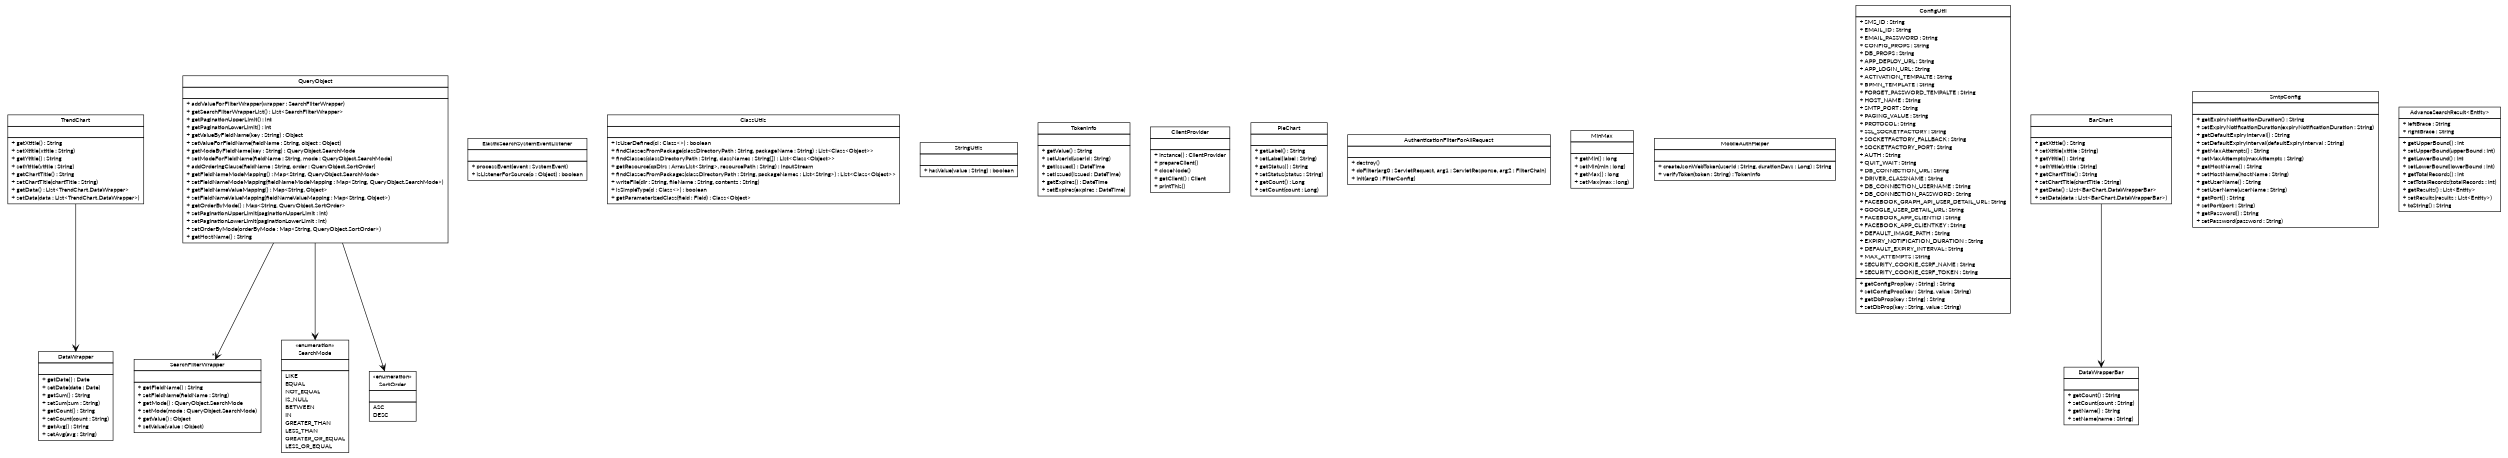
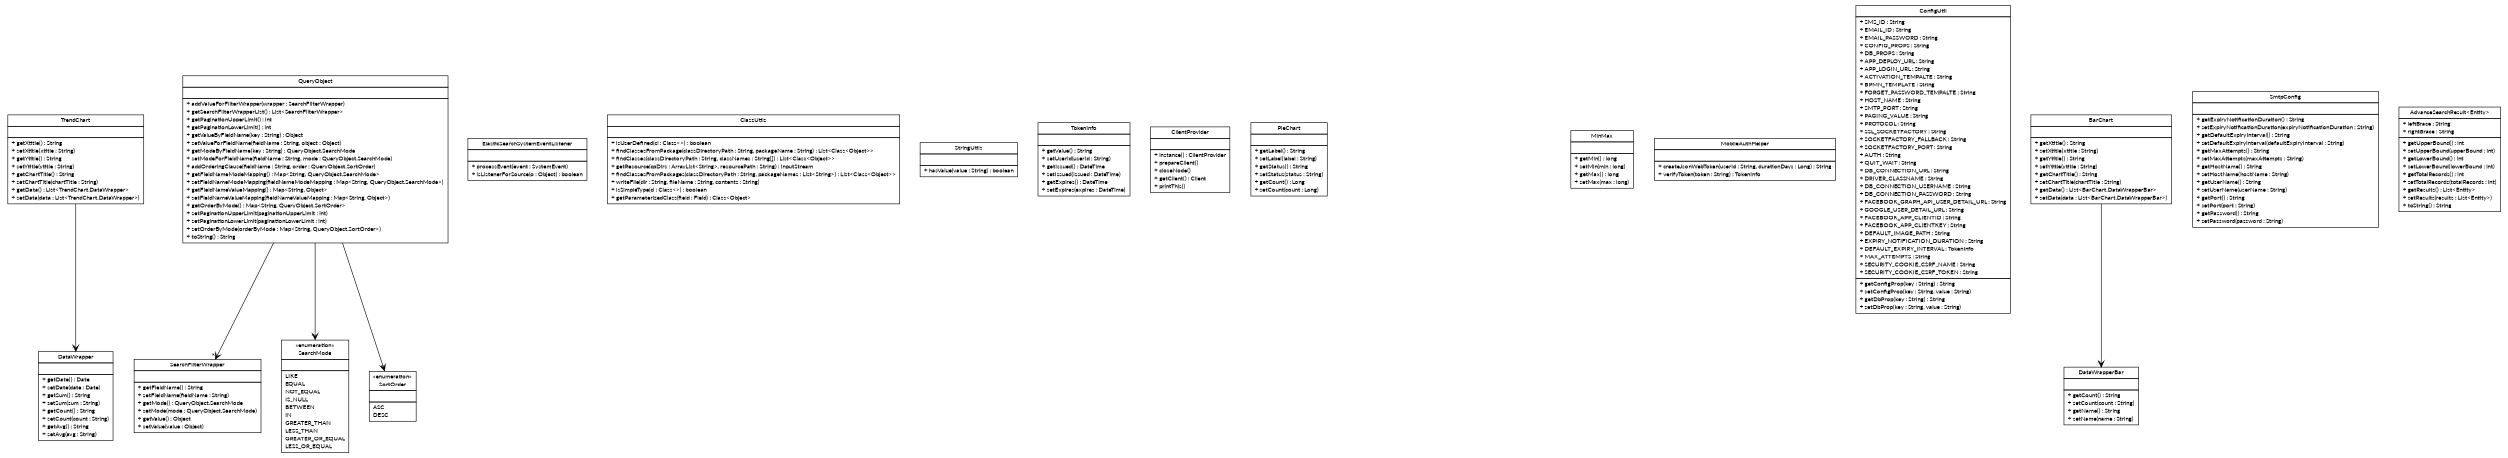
(1449, 159) -> none
(220, 237) -> (211, 237)
(1912, 249) -> (1917, 249)
